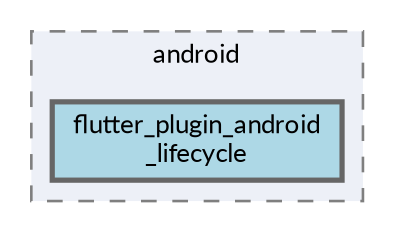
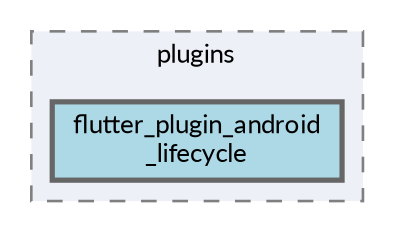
(197, 56) -> (197, 56)
